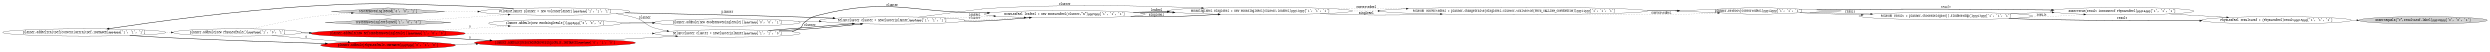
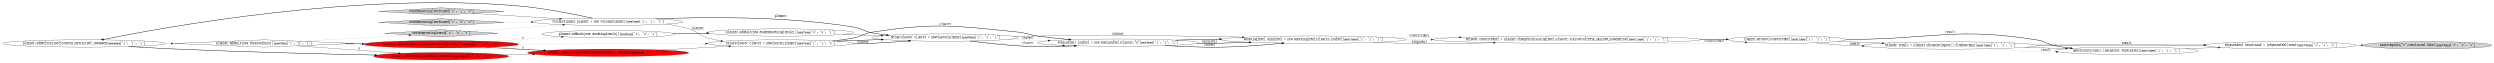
none -> (441, 11)
(1758, 11) -> (1787, 40)
(237, 32) -> (264, 43)
